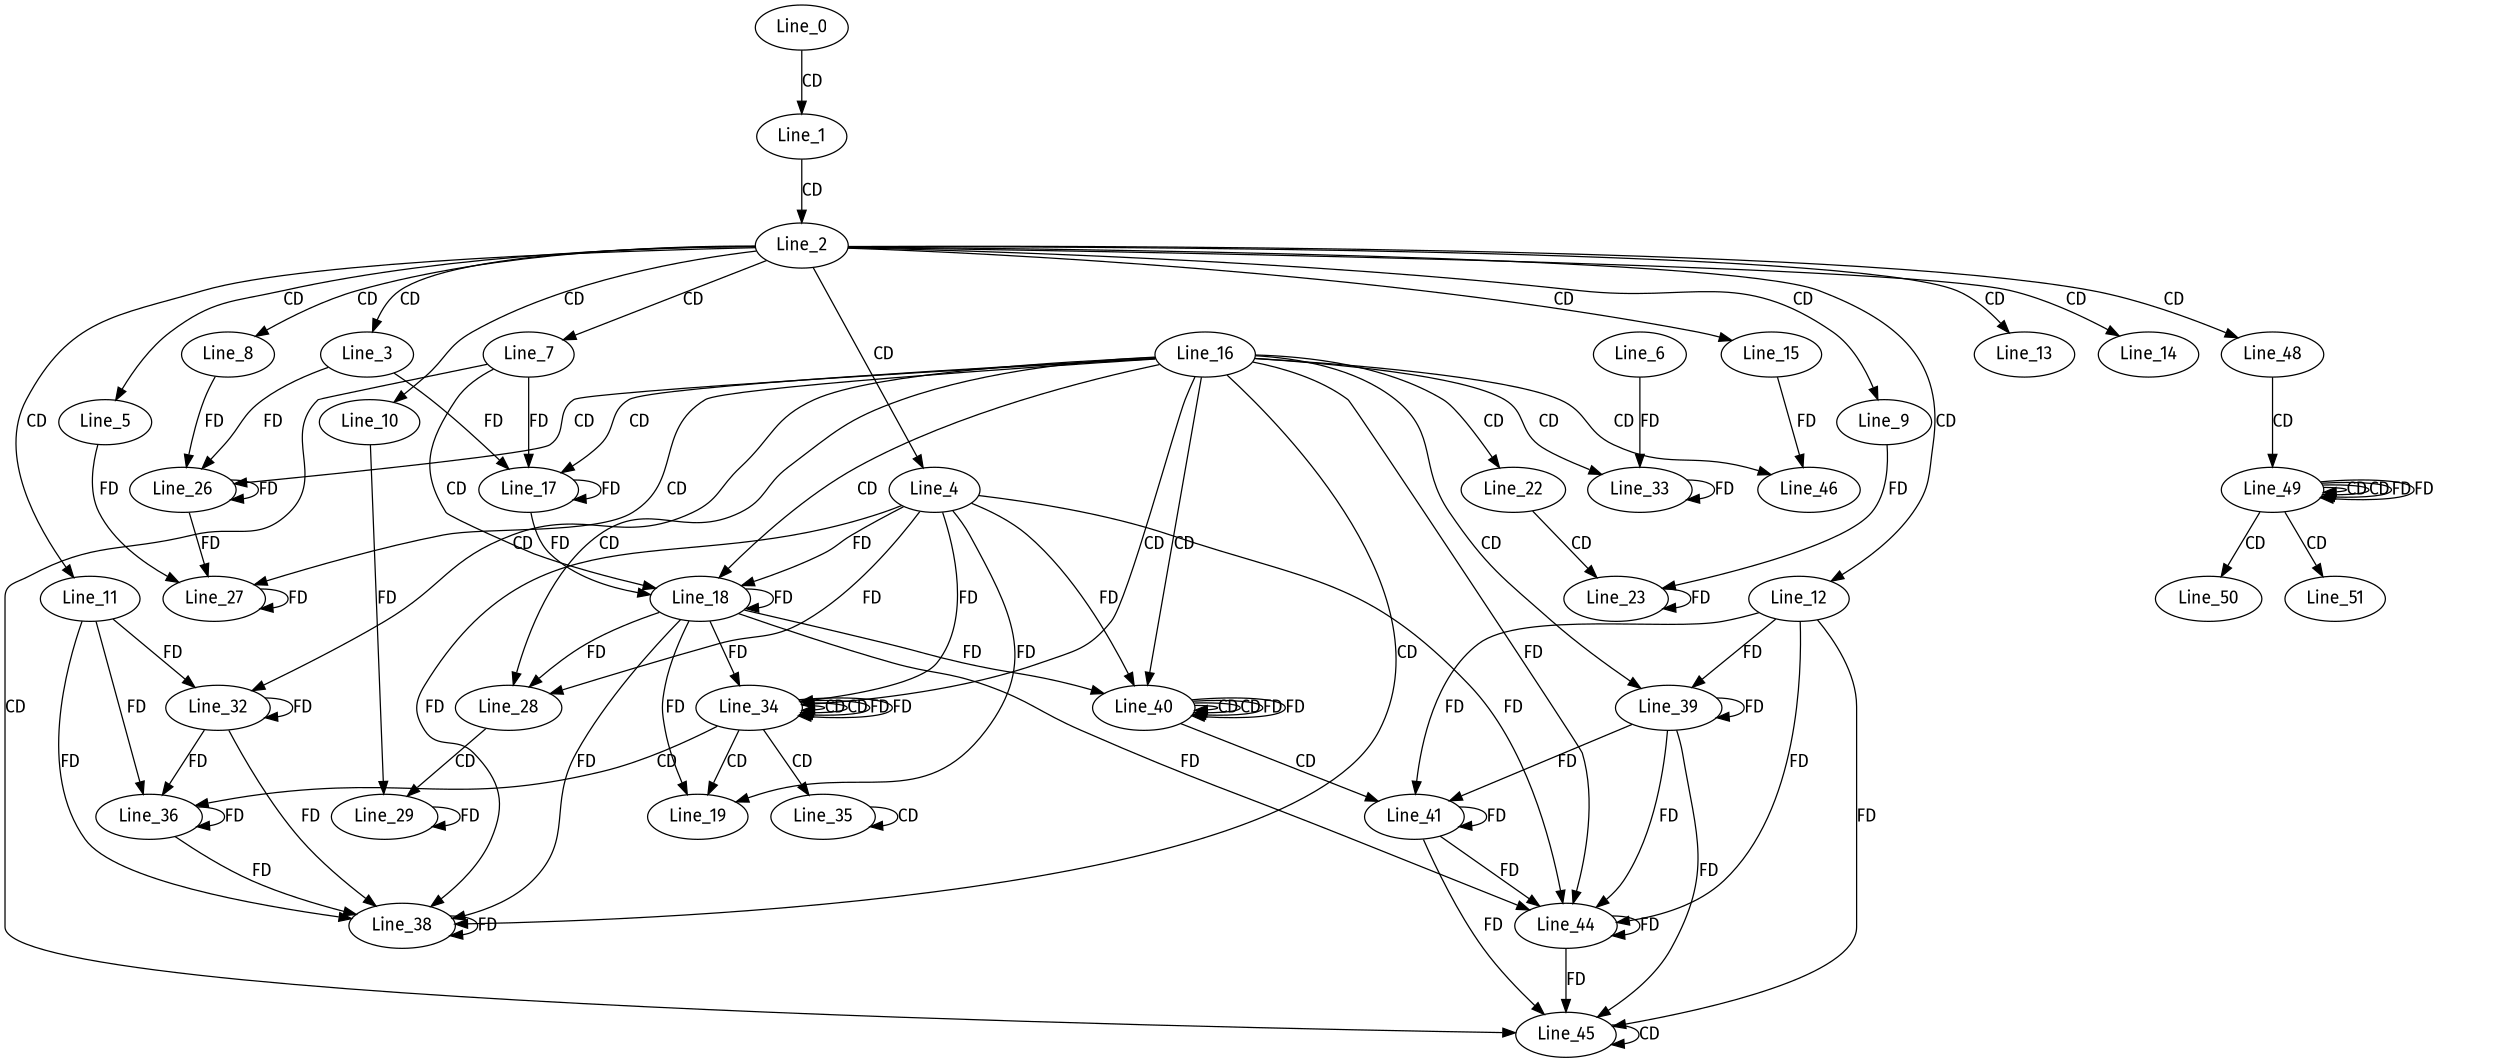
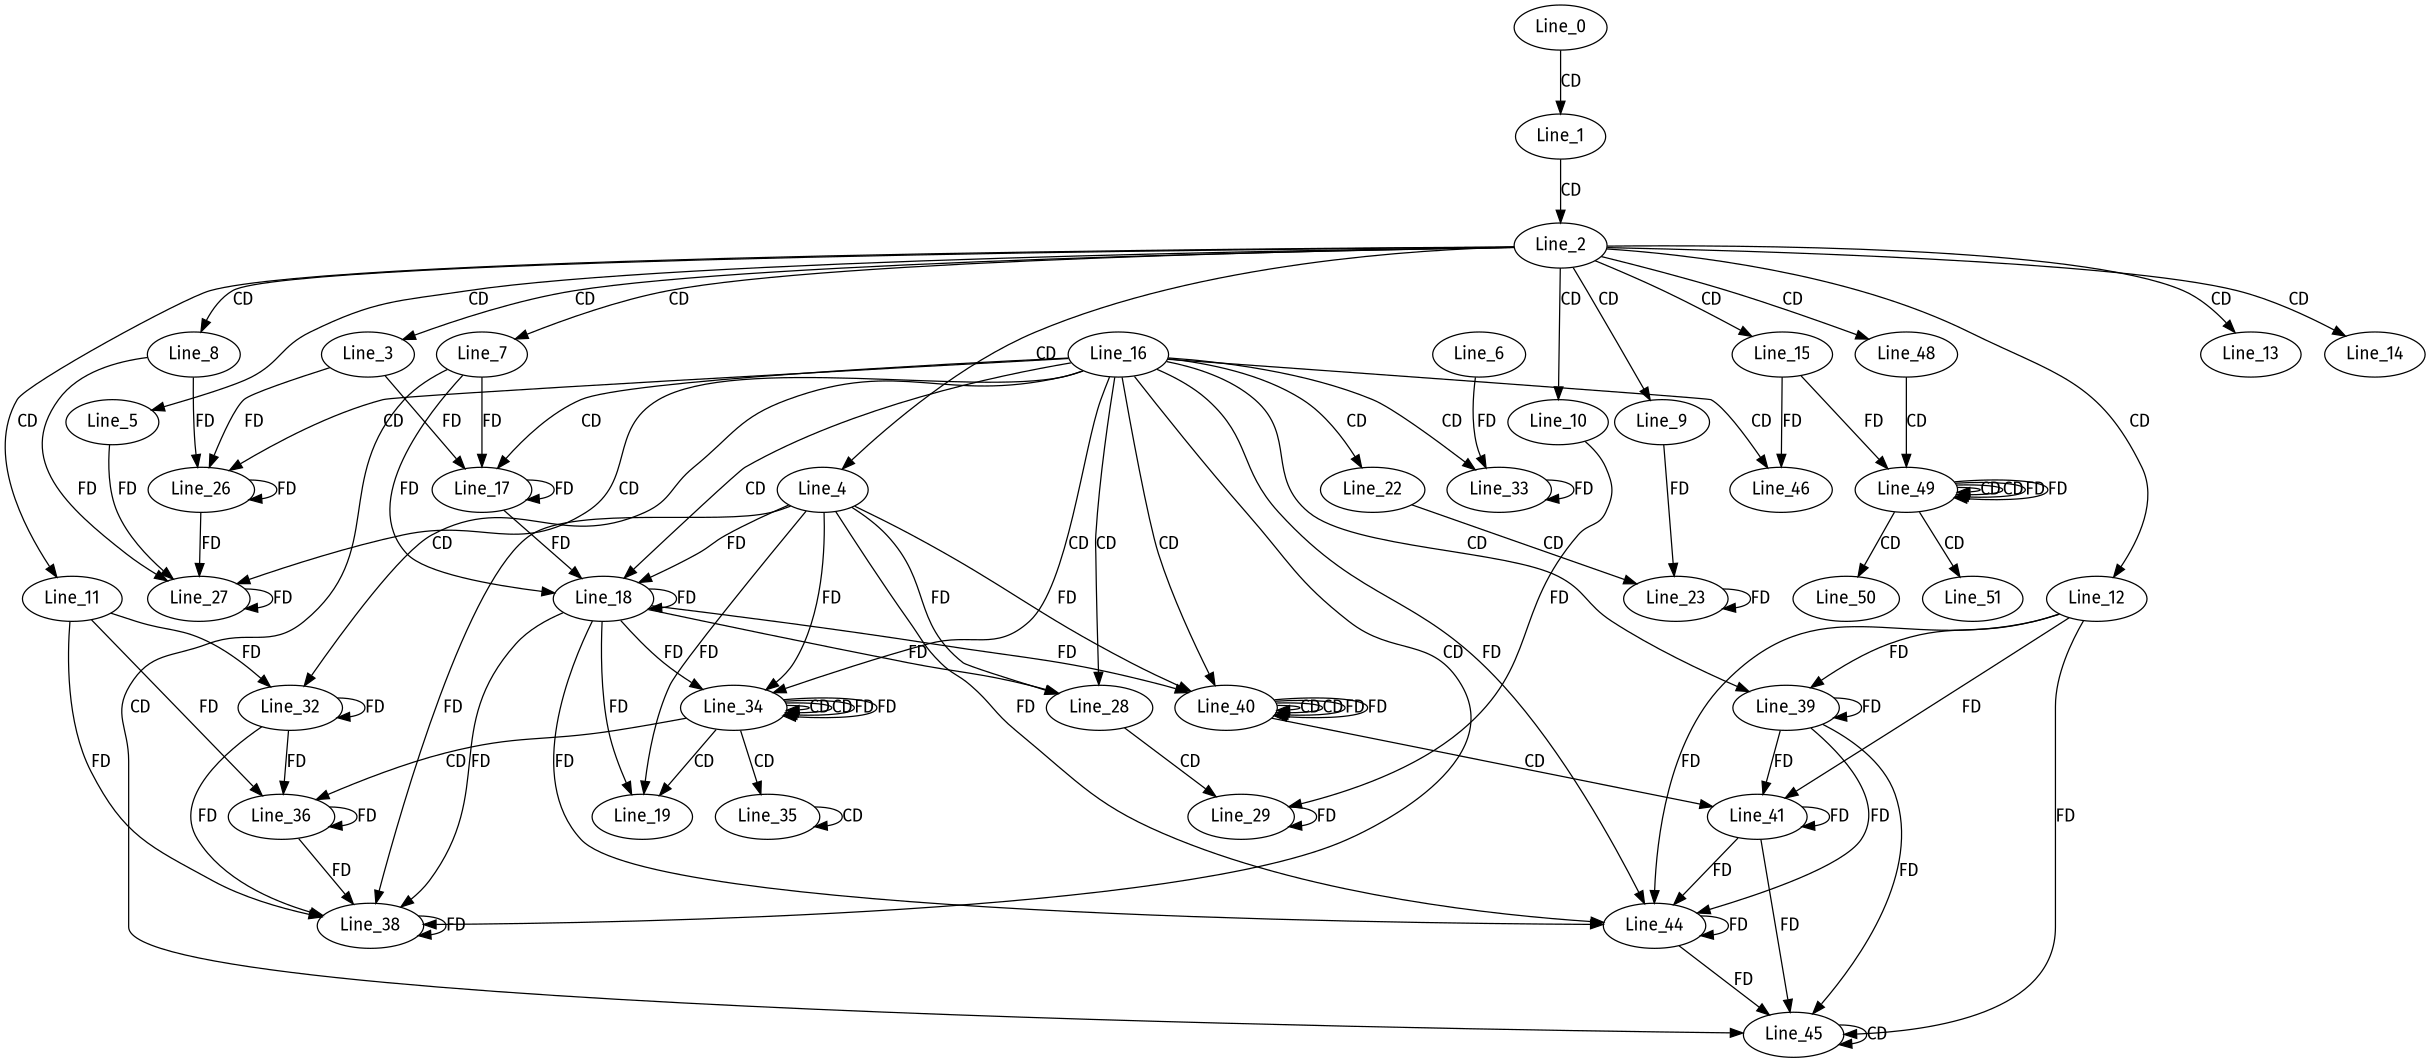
none -> (1840, 418)
none -> (45, 459)
(457, 490) -> (409, 490)
